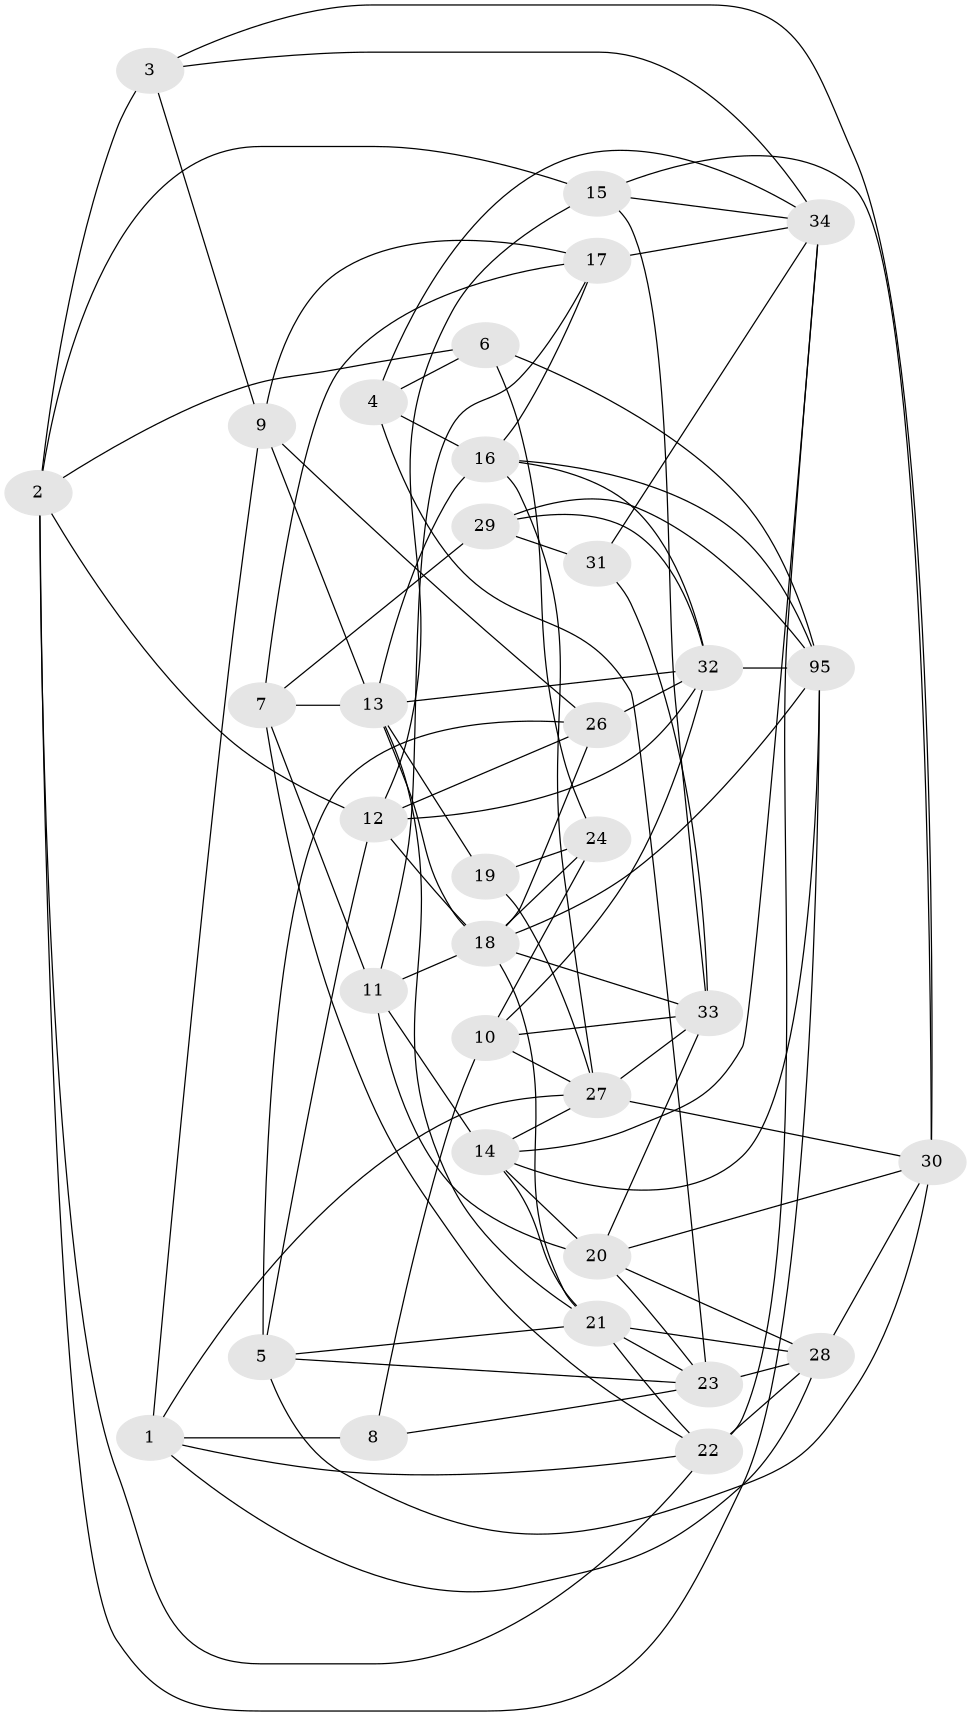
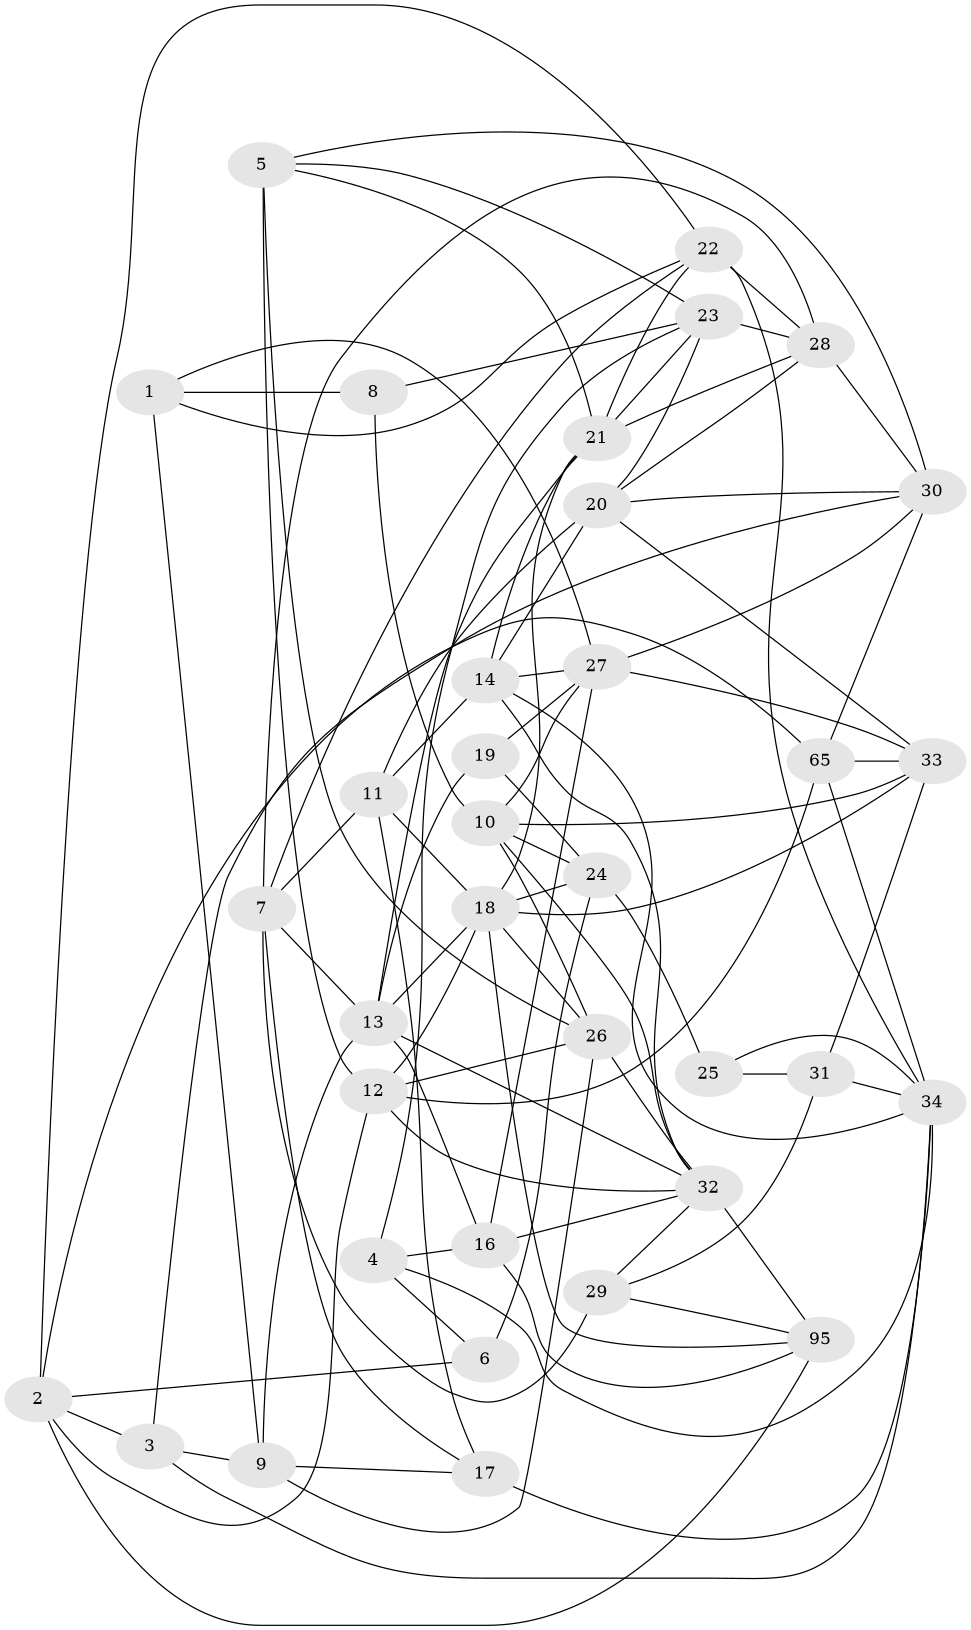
(597, 194) -> (821, 761)
(552, 360) -> none
(703, 463) -> none
none -> (553, 941)
(795, 1012) -> (659, 923)
none -> (709, 1074)
(516, 1587) -> (362, 332)
